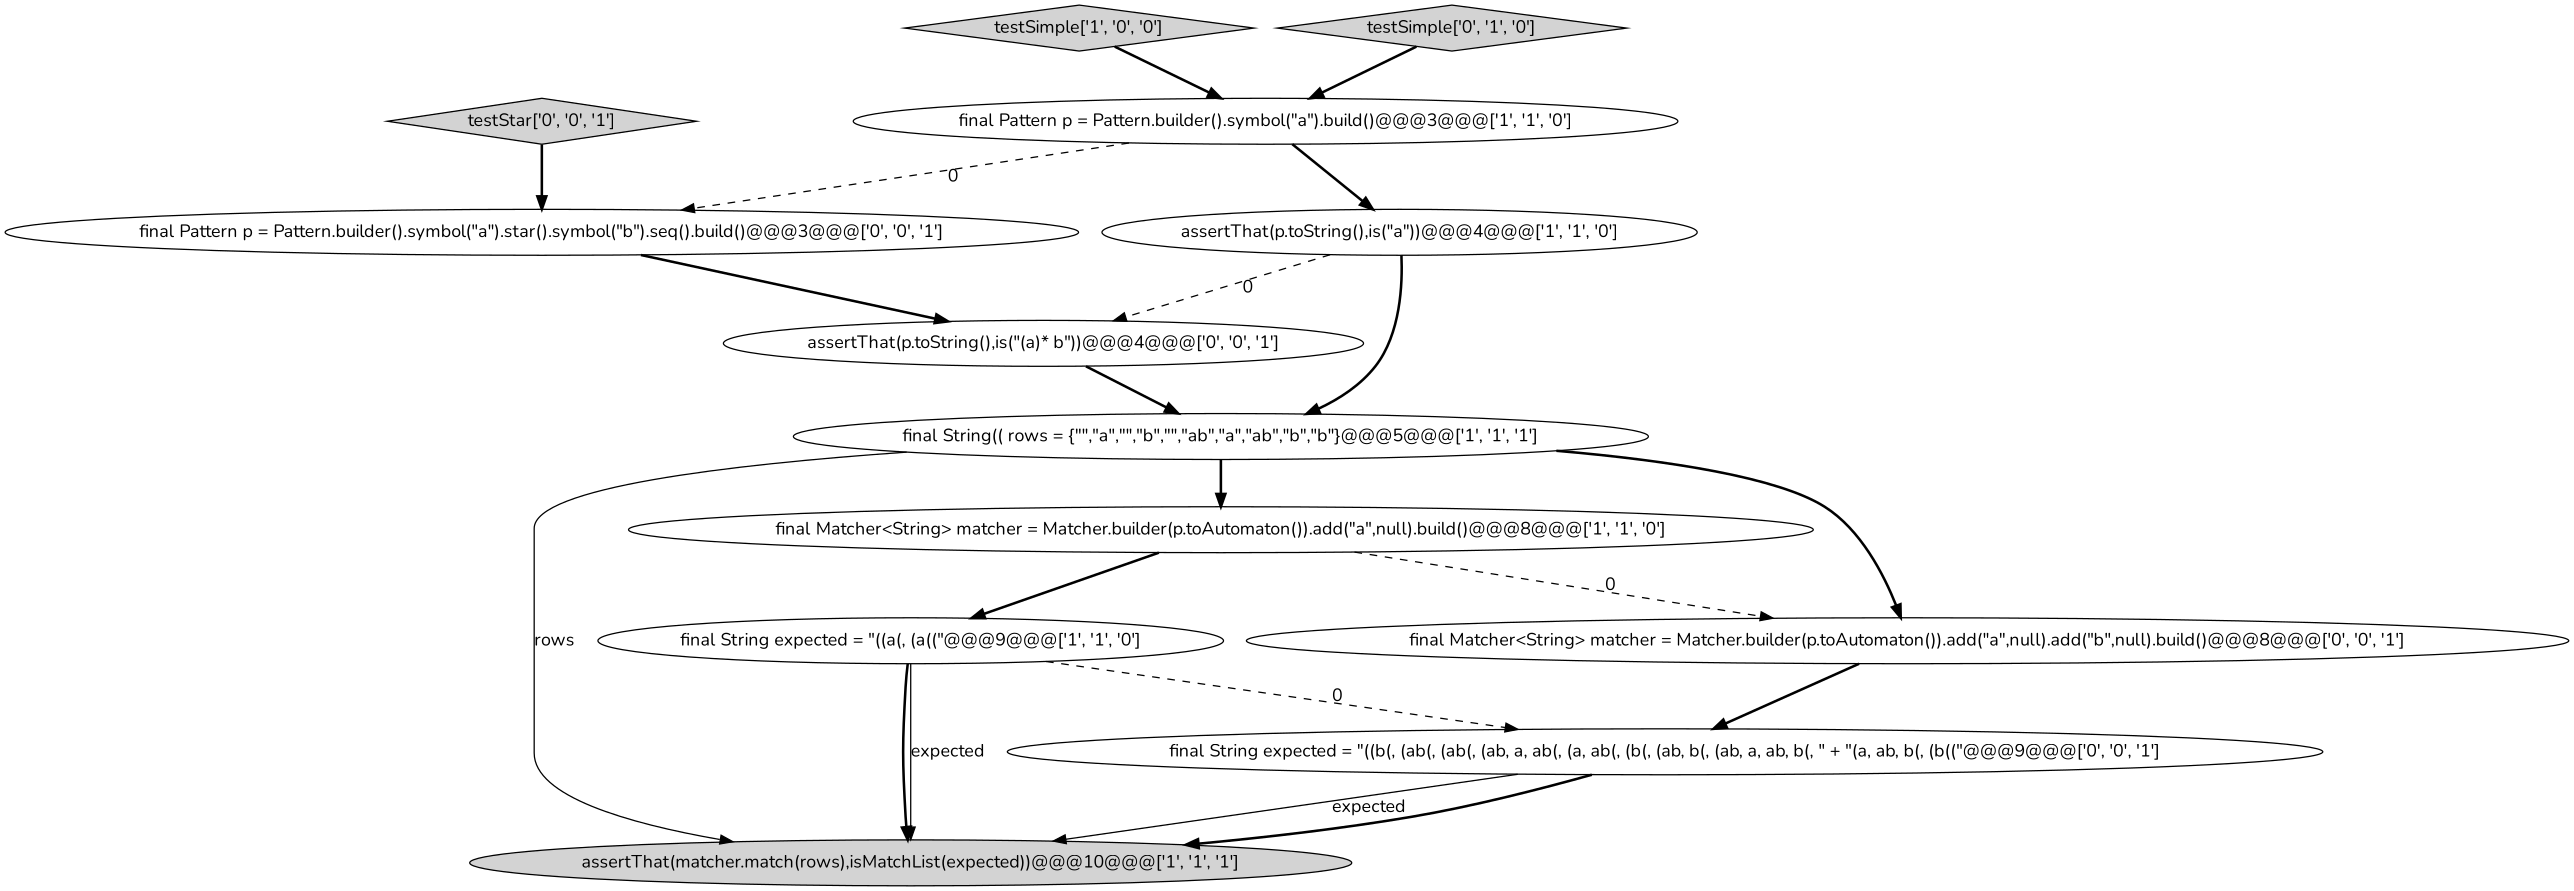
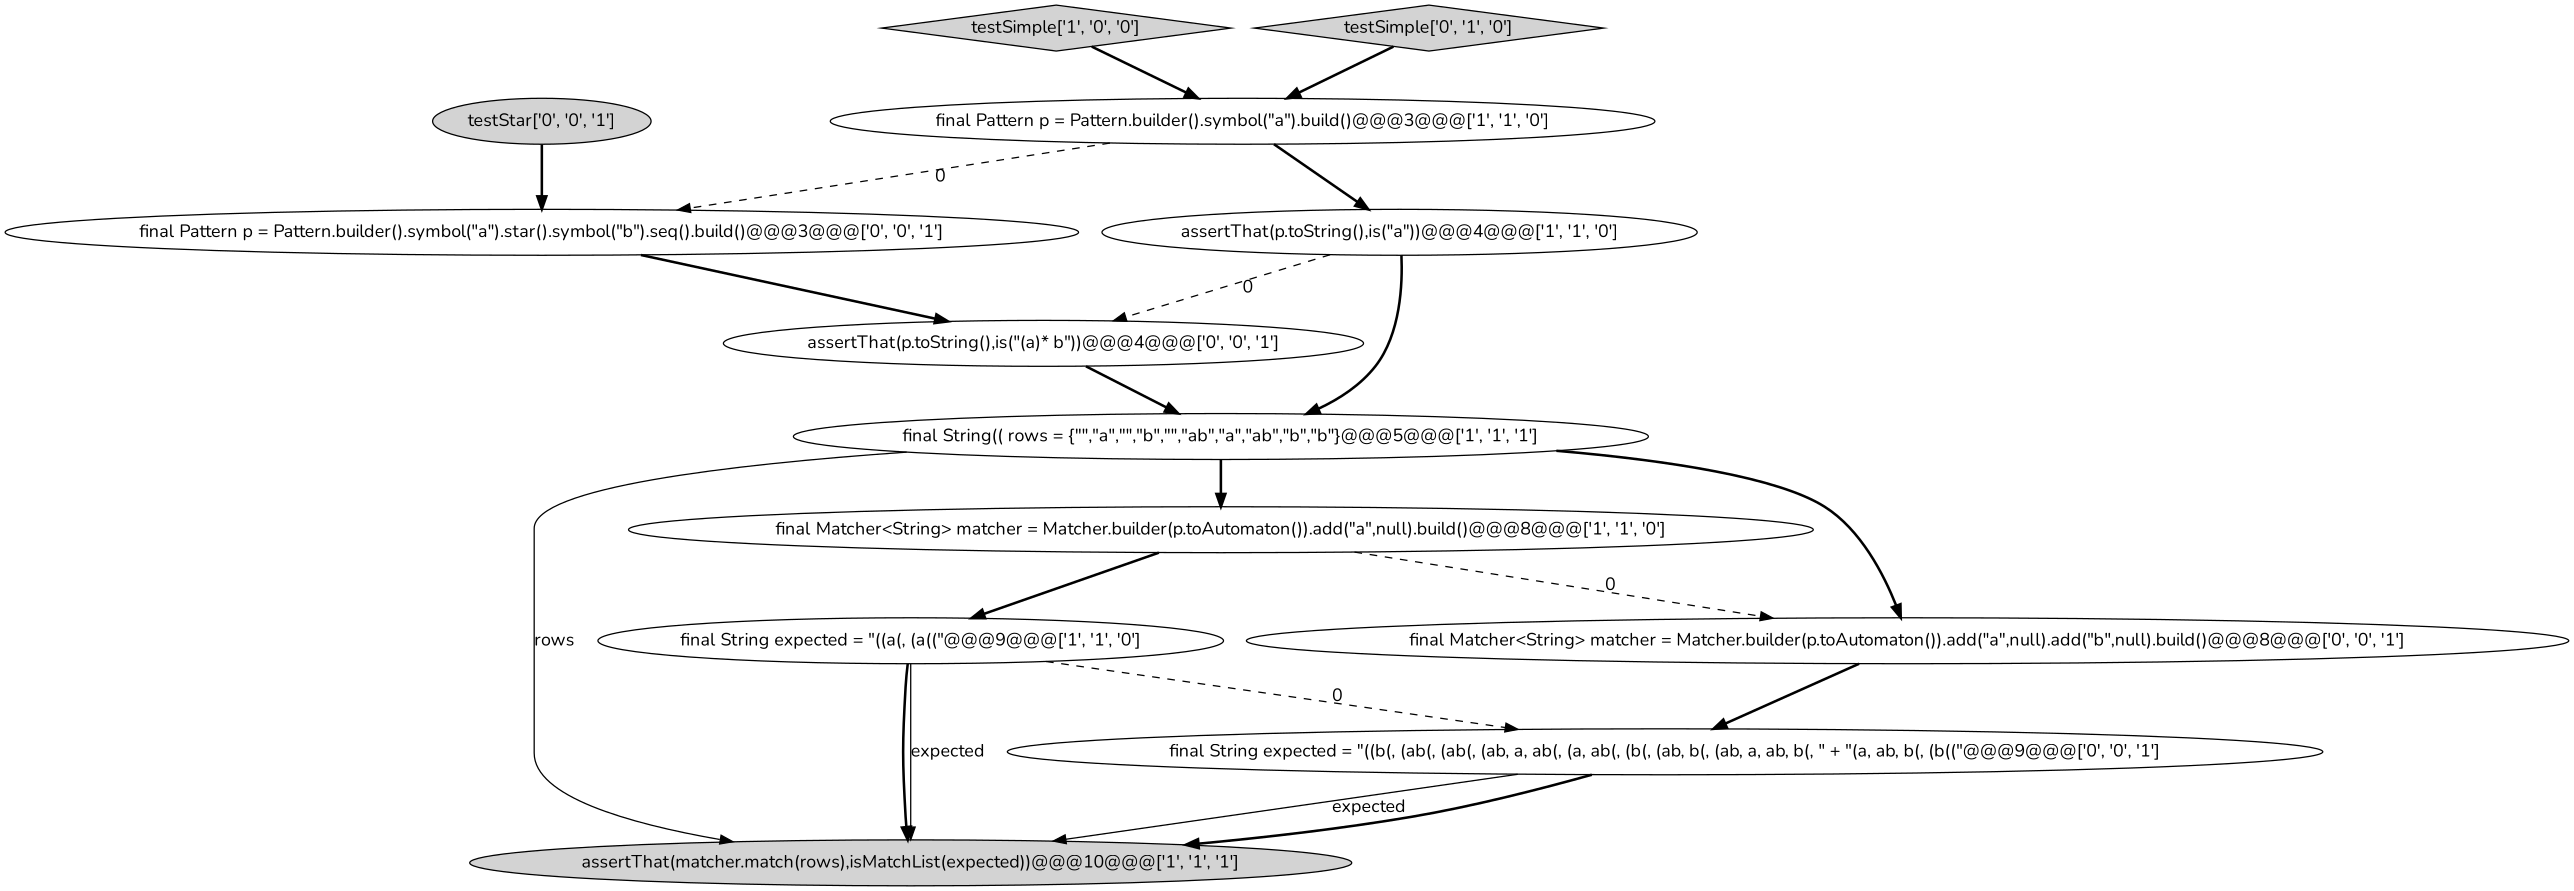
(542, 121) -> (542, 121)
